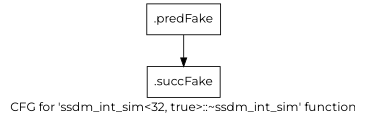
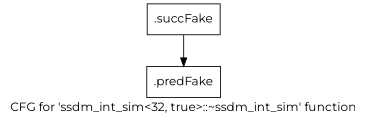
(184, 46) -> (184, 46)
